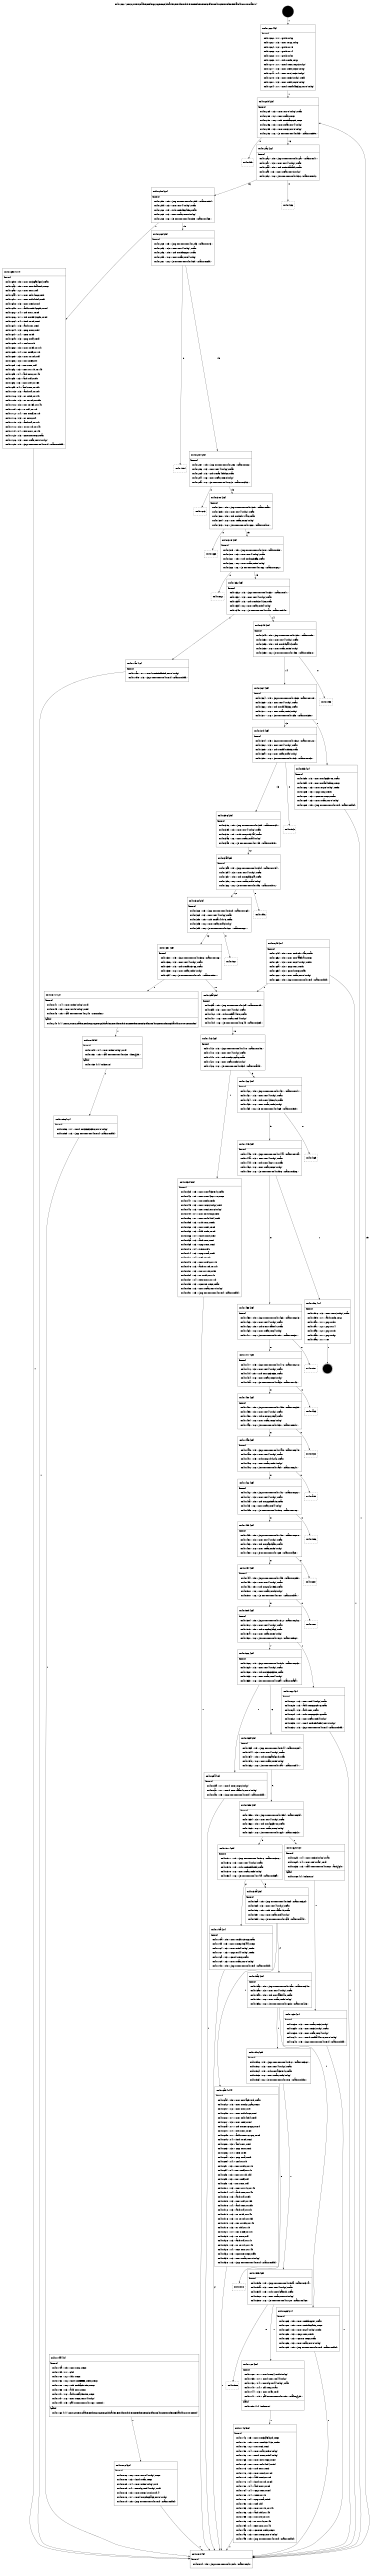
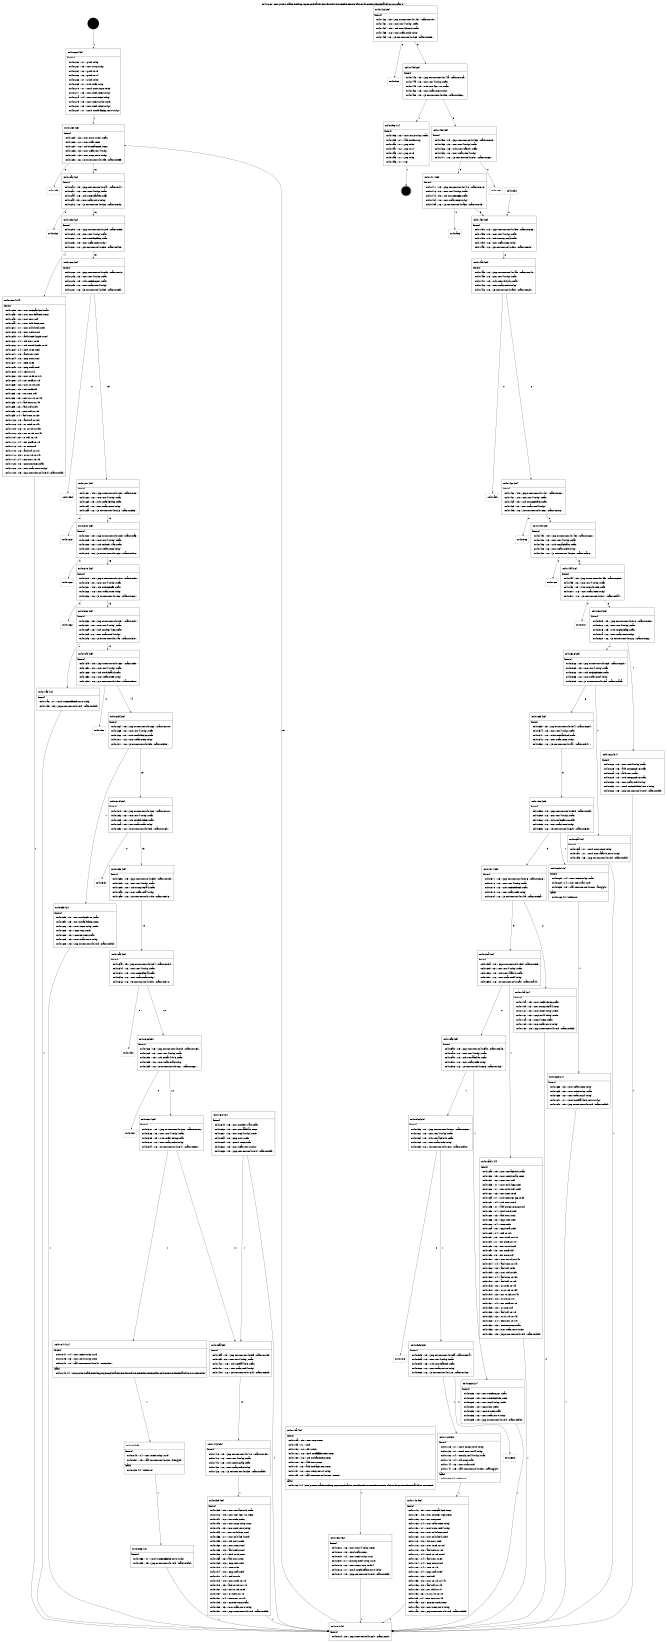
(251, 1073) -> none
(304, 1438) -> (509, 205)
